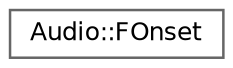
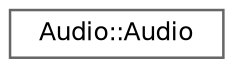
(117, 34) -> (117, 34)
